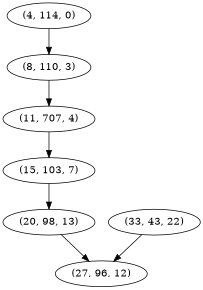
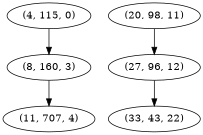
(49, 16) -> (49, 16)
(49, 67) -> (49, 67)
(49, 171) -> none
(49, 222) -> (154, 16)
(130, 246) -> (154, 90)
